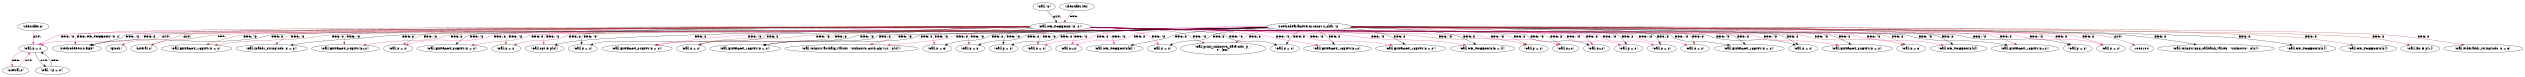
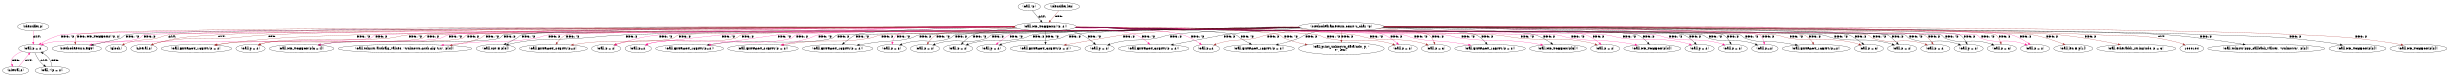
(784, 27) -> (759, 28)
(679, 31) -> (695, 32)
(272, 49) -> none
